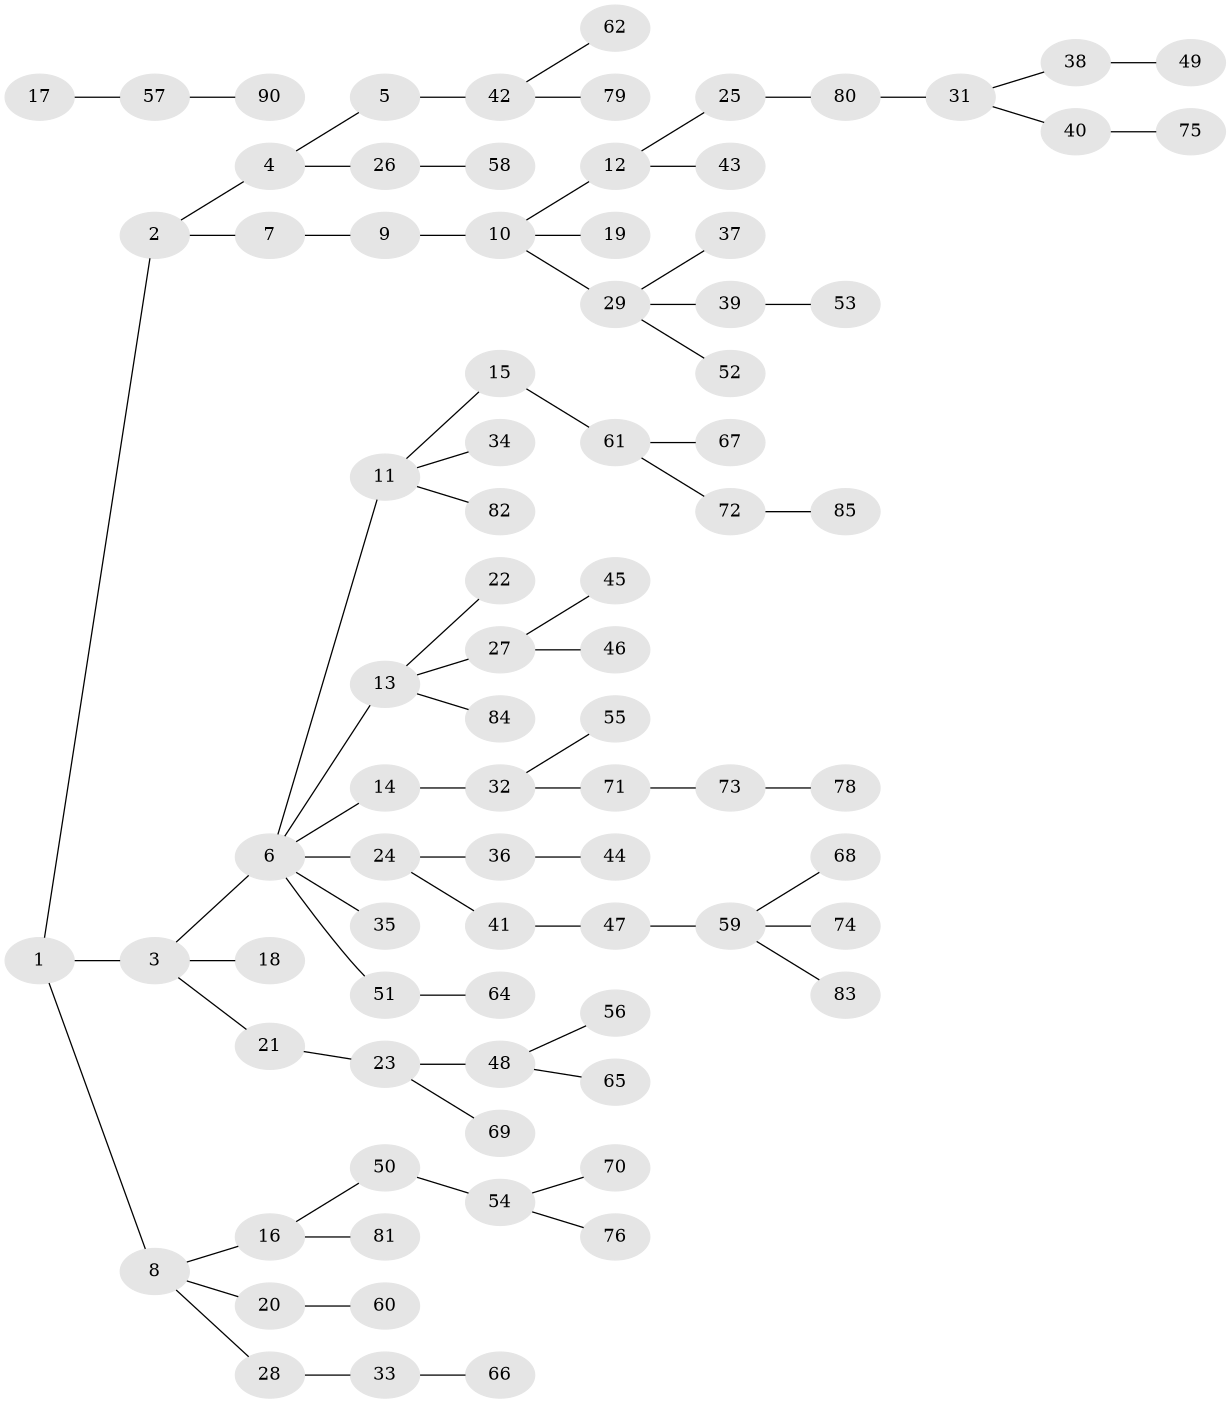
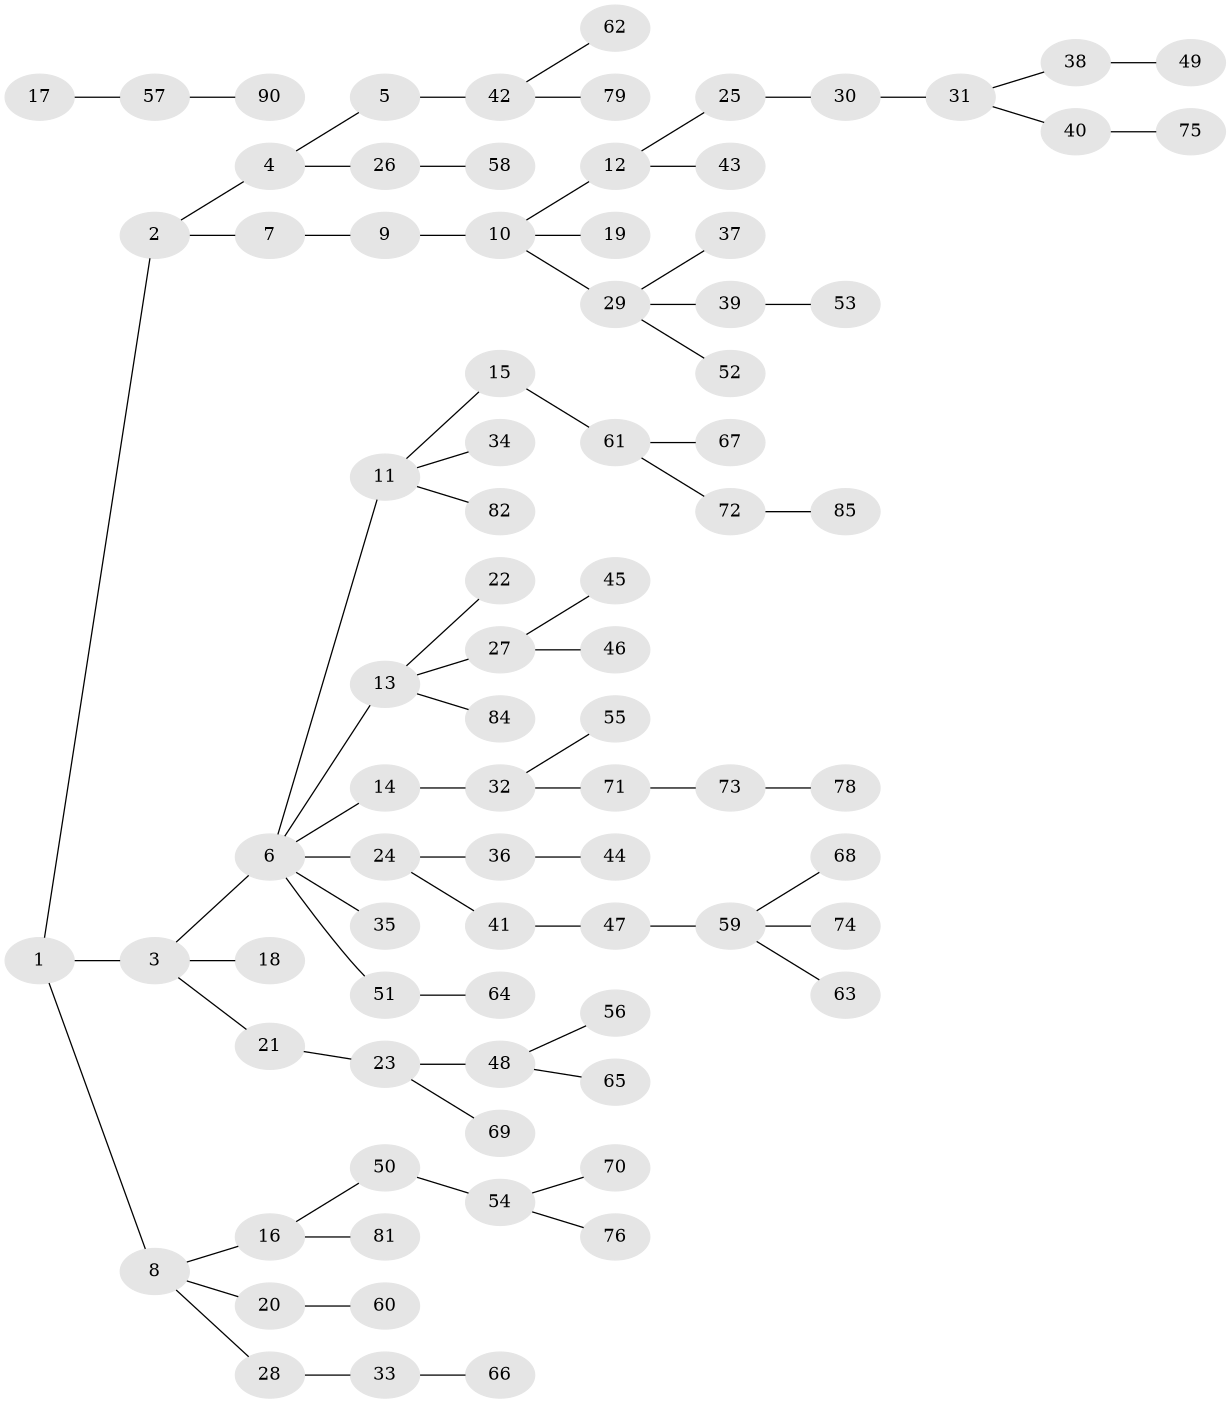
(846, 97) -> (846, 97)
(846, 995) -> (846, 995)
